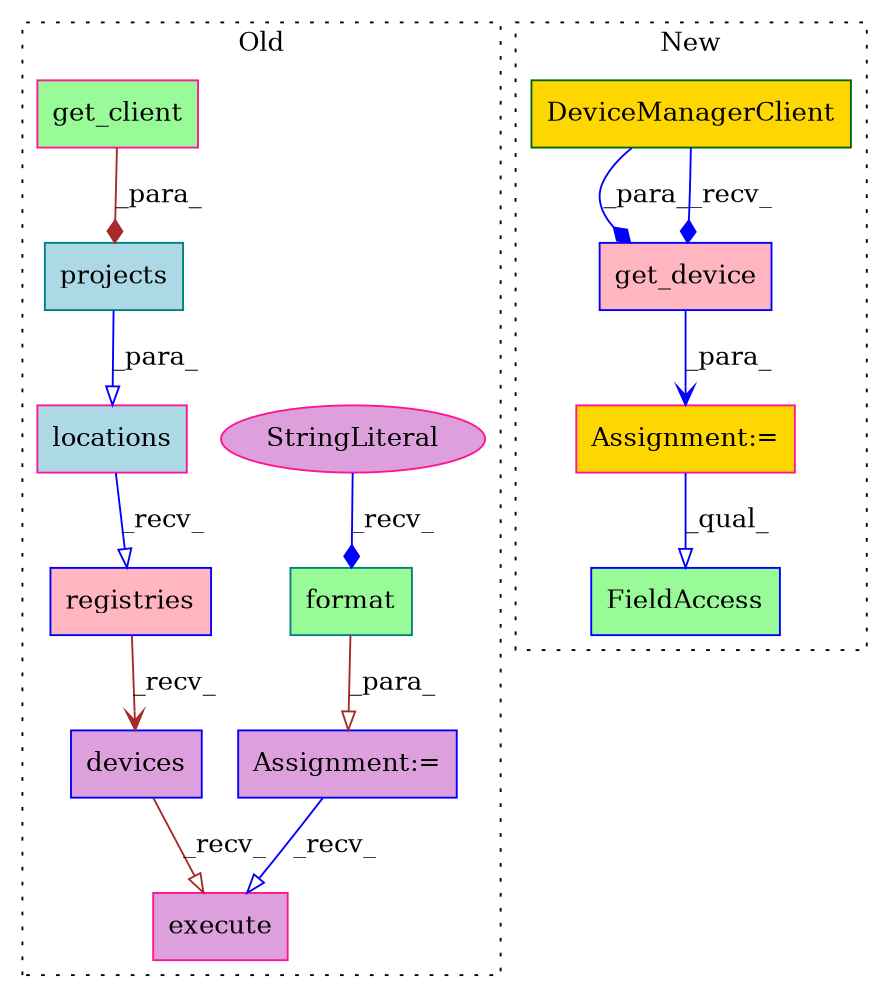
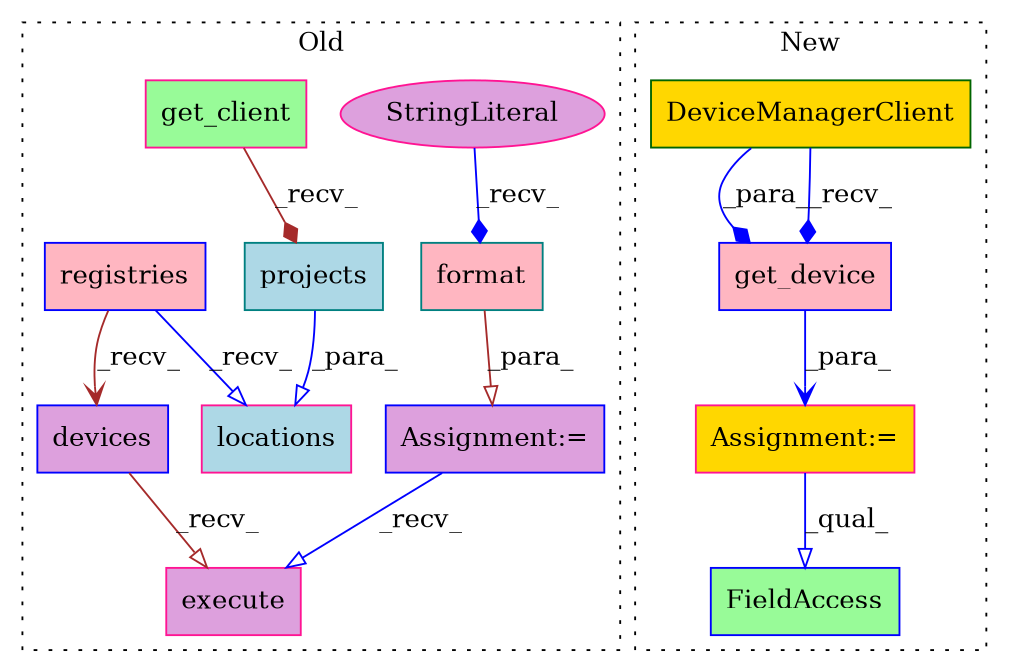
(159, 195) -> (317, 195)
(120, 511) -> (194, 351)
(351, 602) -> (482, 276)
